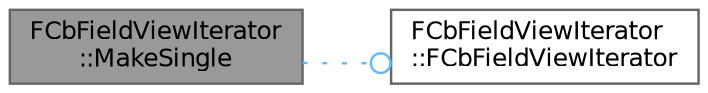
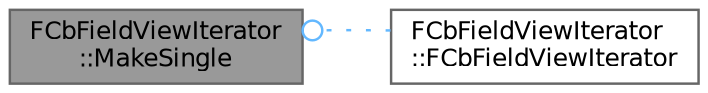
(337, 63) -> (356, 30)
